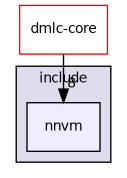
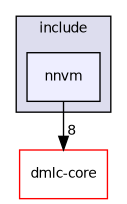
(64, 74) -> (64, 121)
